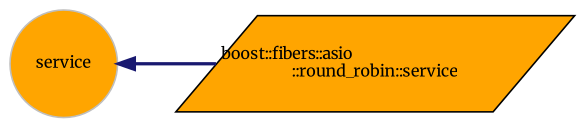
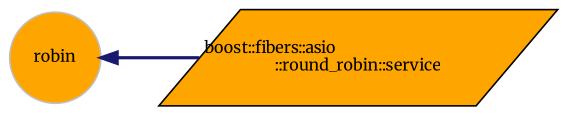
(64, 64) -> (55, 58)
